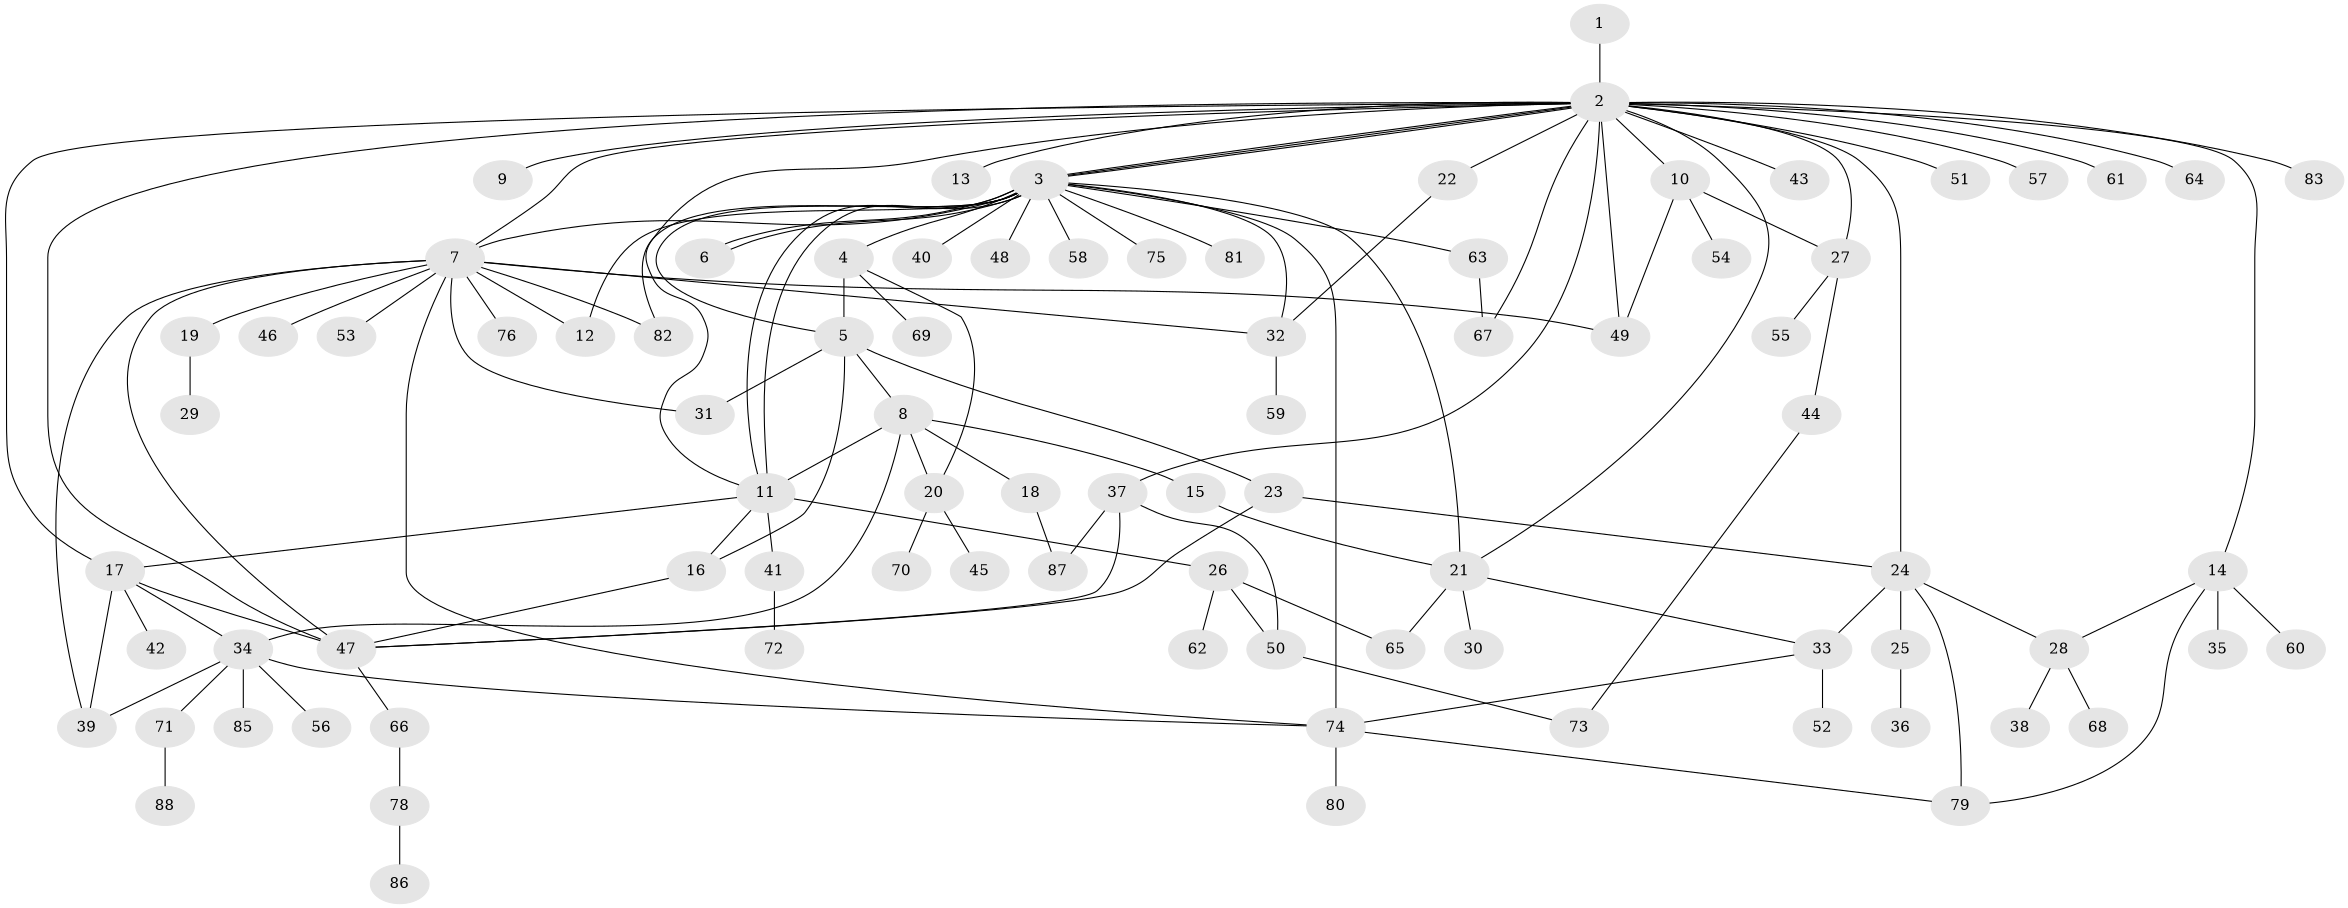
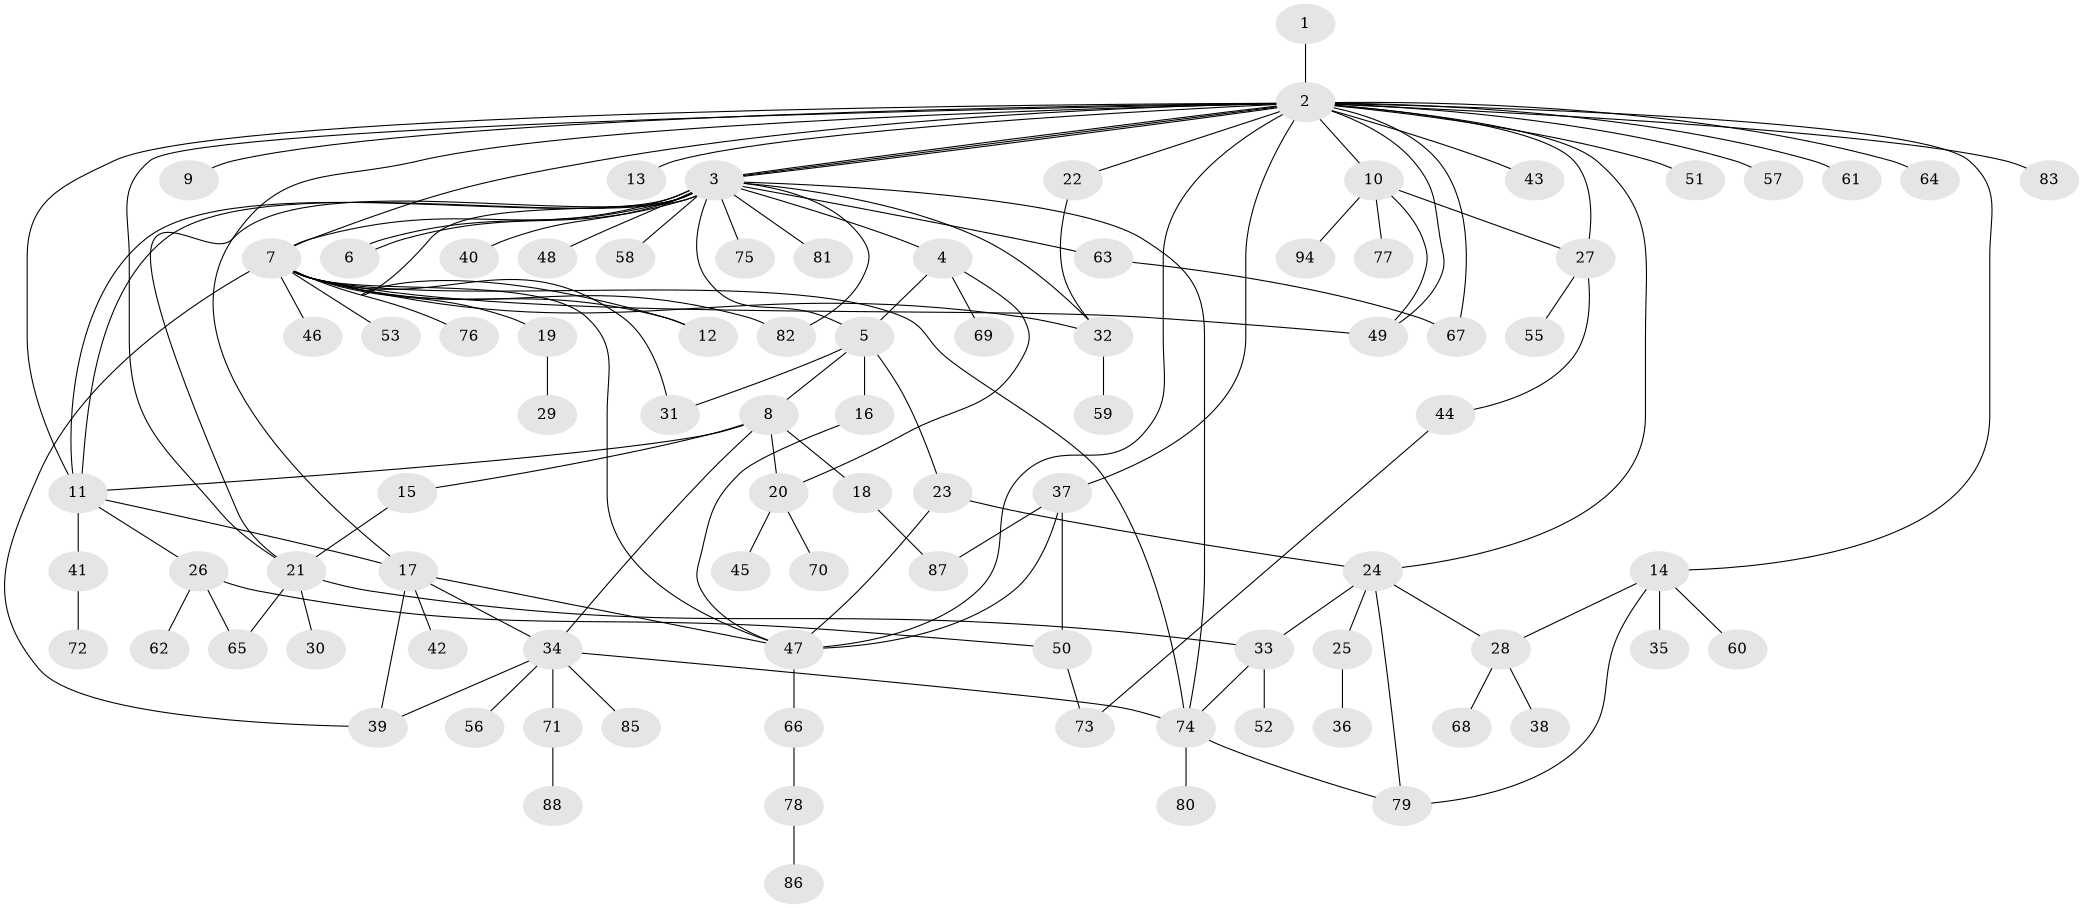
none -> (1384, 258)
(1721, 258) -> (1306, 258)
(731, 532) -> none
